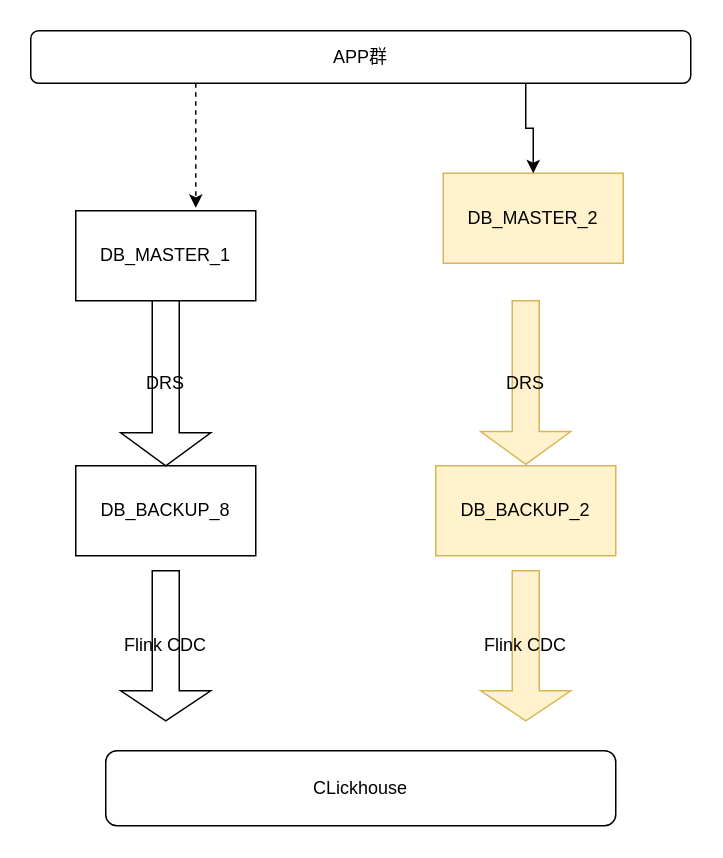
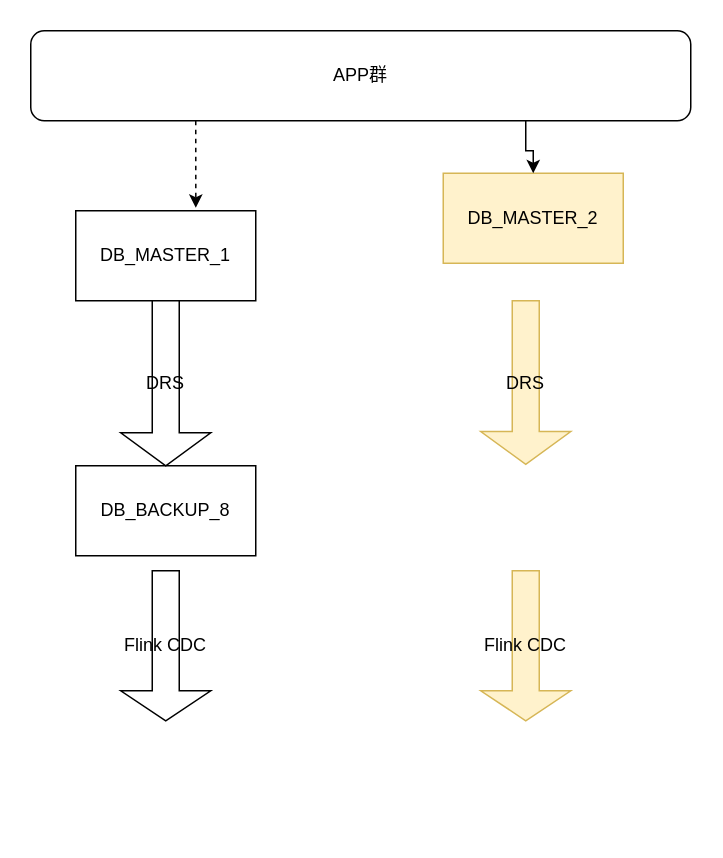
(361, 57) -> (361, 76)
(526, 511) -> none
(361, 788) -> none
